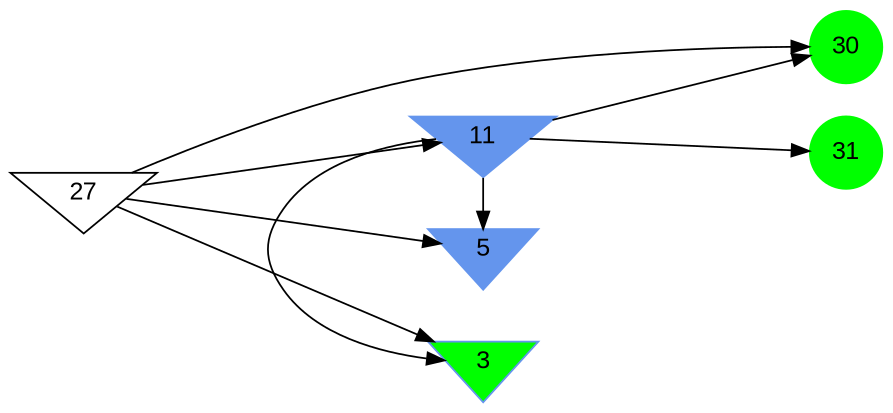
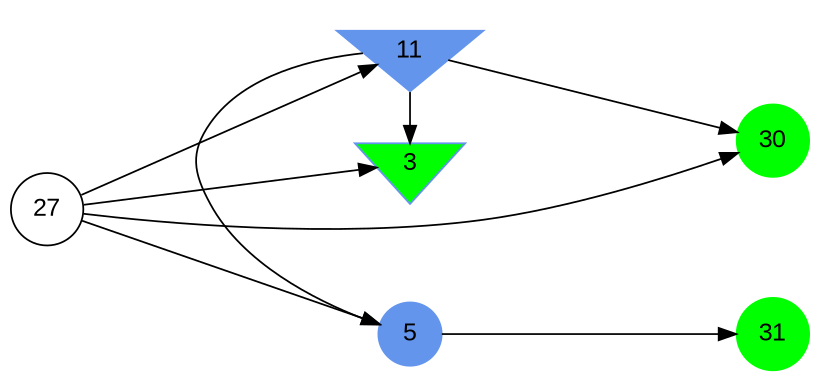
(661, 145) -> (580, 334)
(84, 193) -> (47, 209)
(483, 249) -> (410, 334)
